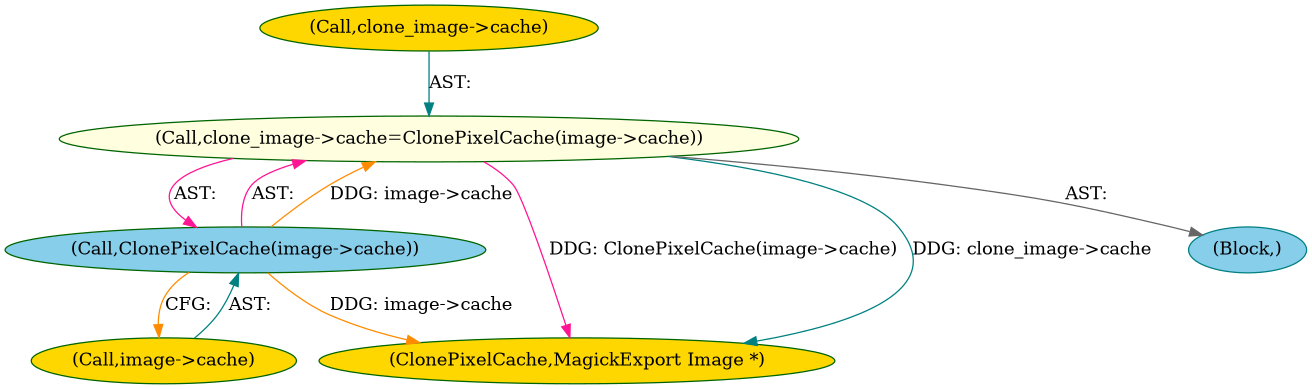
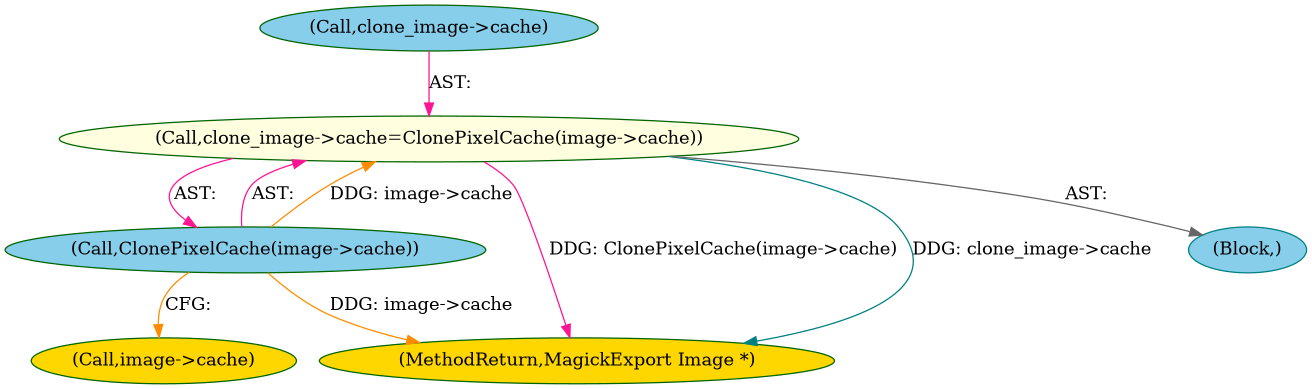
(429, 28) -> (429, 28)
(429, 77) -> (429, 77)
(218, 314) -> none
(577, 361) -> (577, 361)
